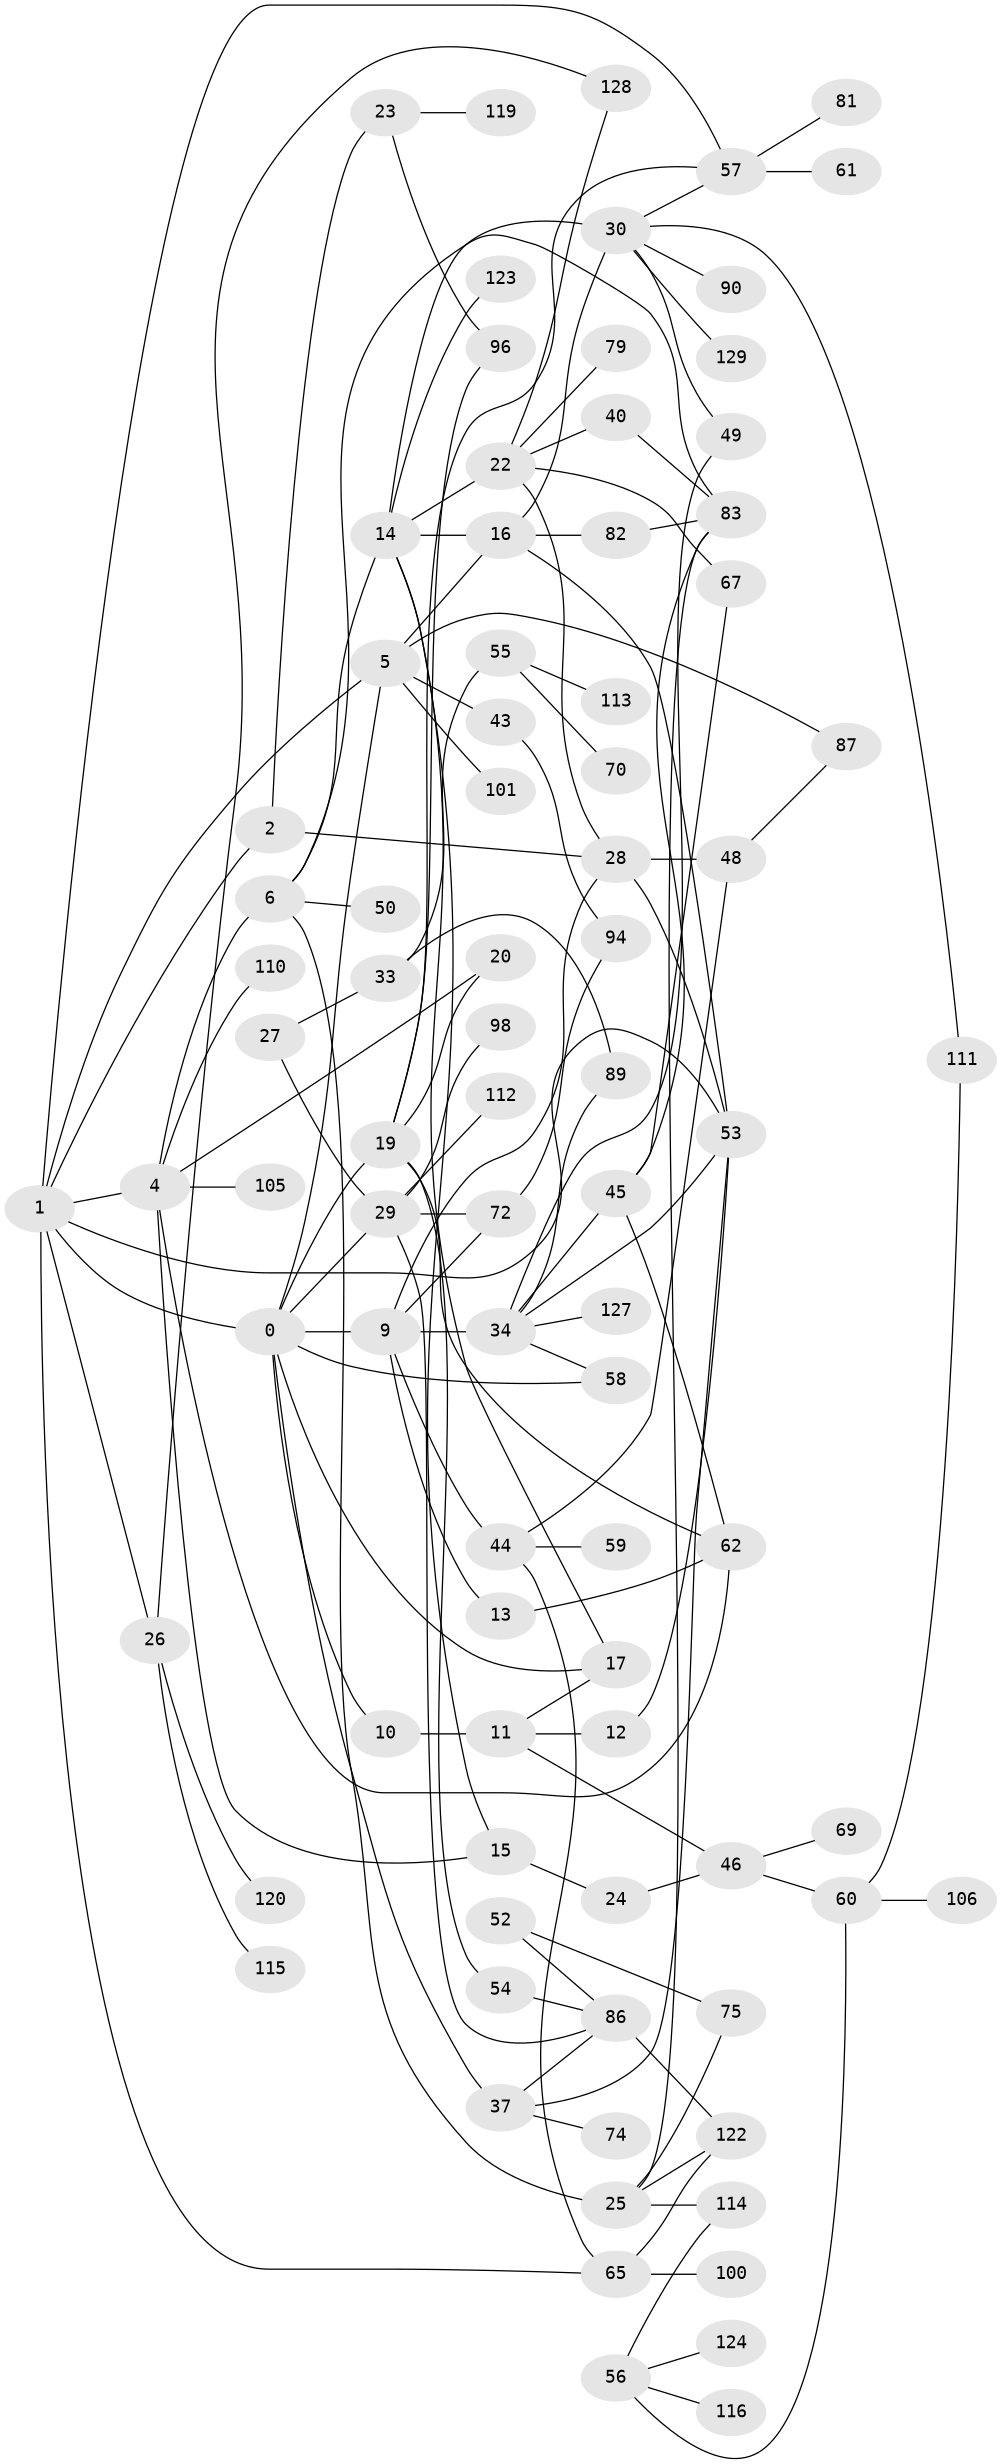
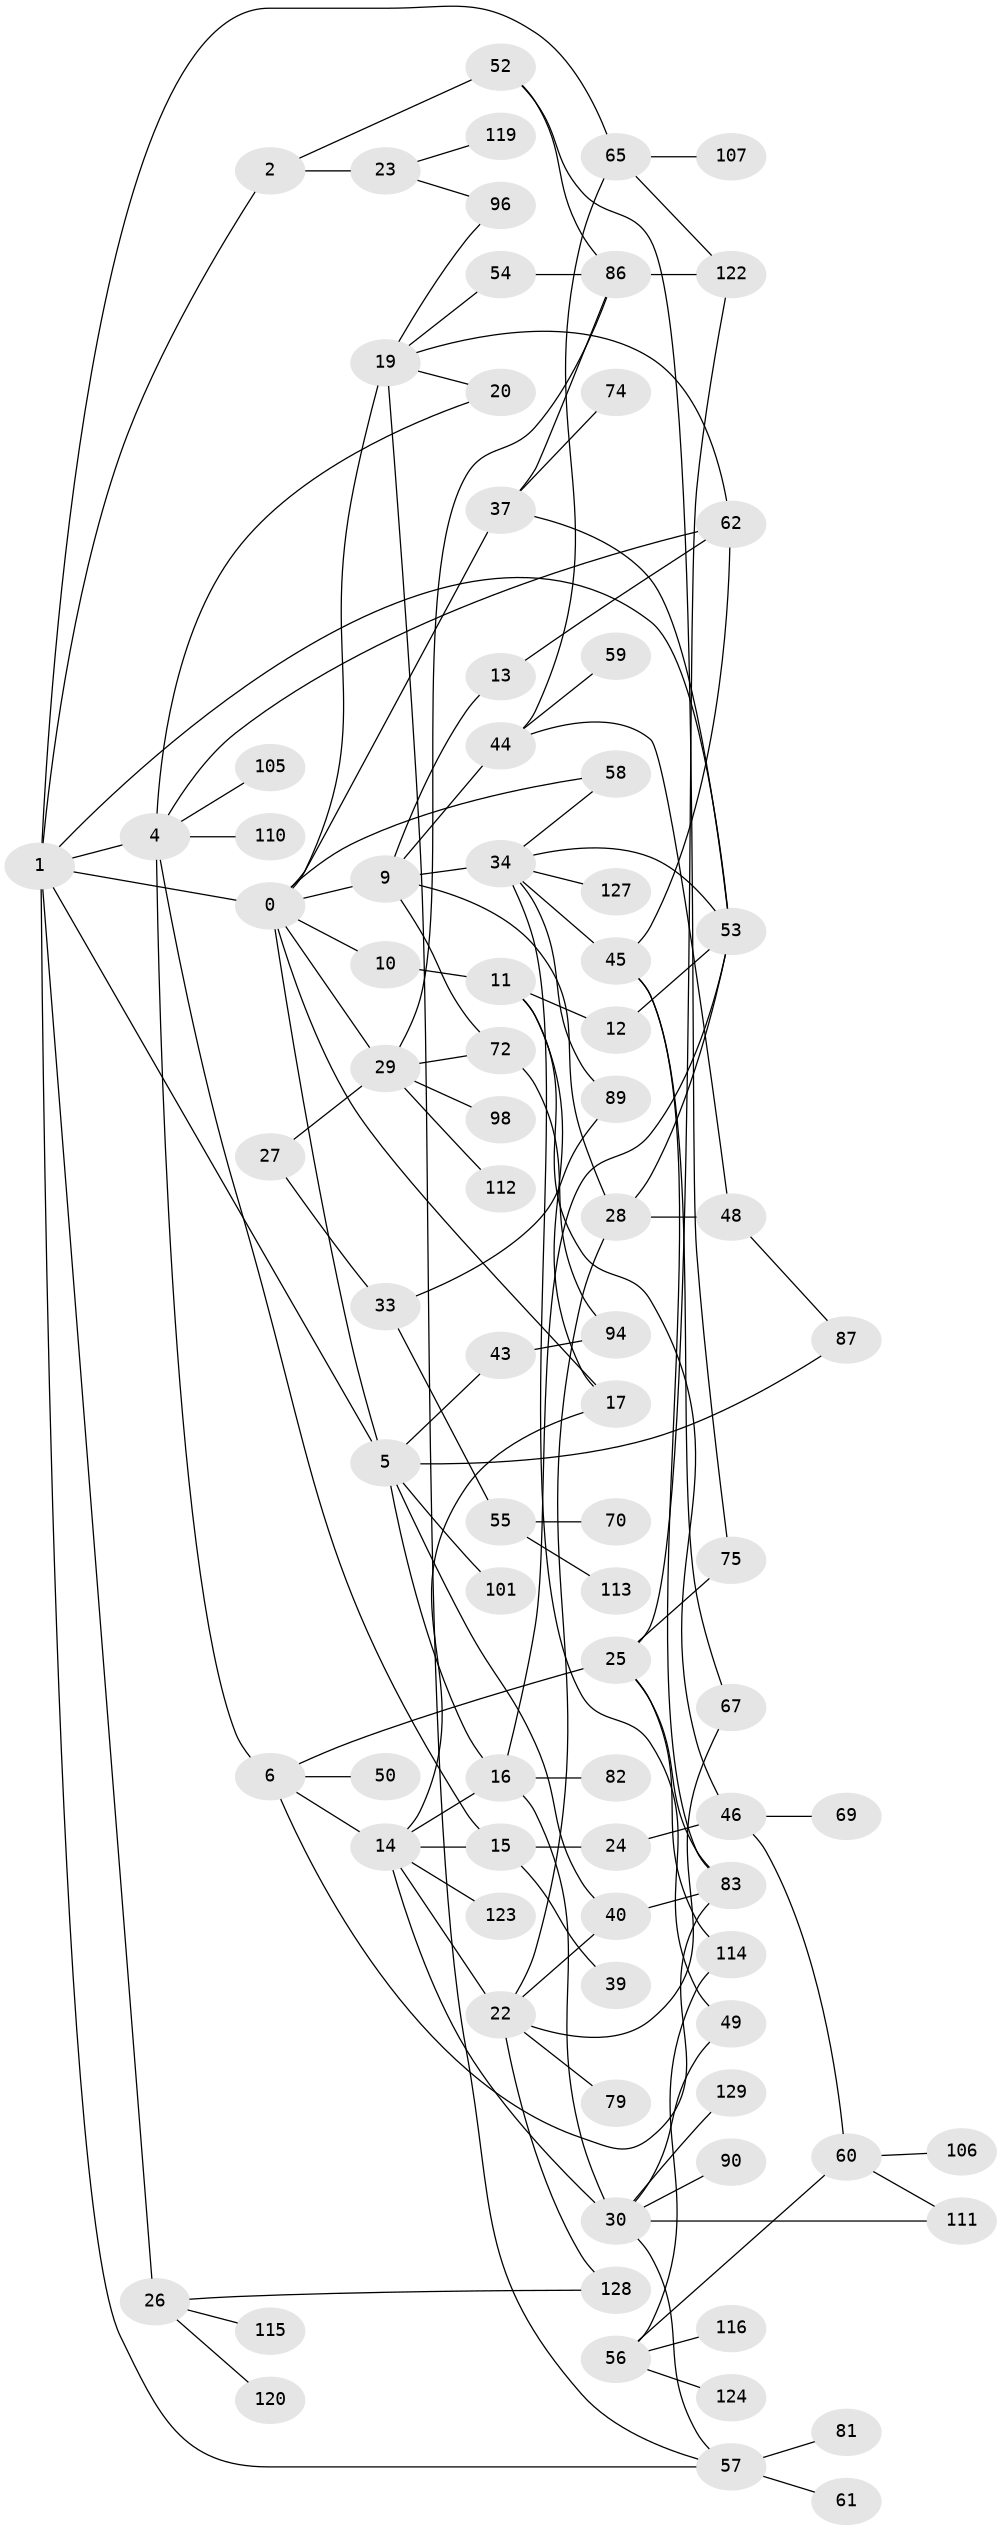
(668, 526) -> none
(457, 846) -> (385, 119)
none -> (499, 1678)
none -> (616, 1985)
(731, 2274) -> (731, 157)
